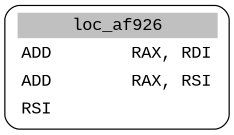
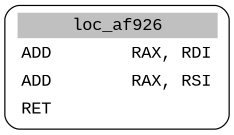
(76, 109) -> (76, 109)
